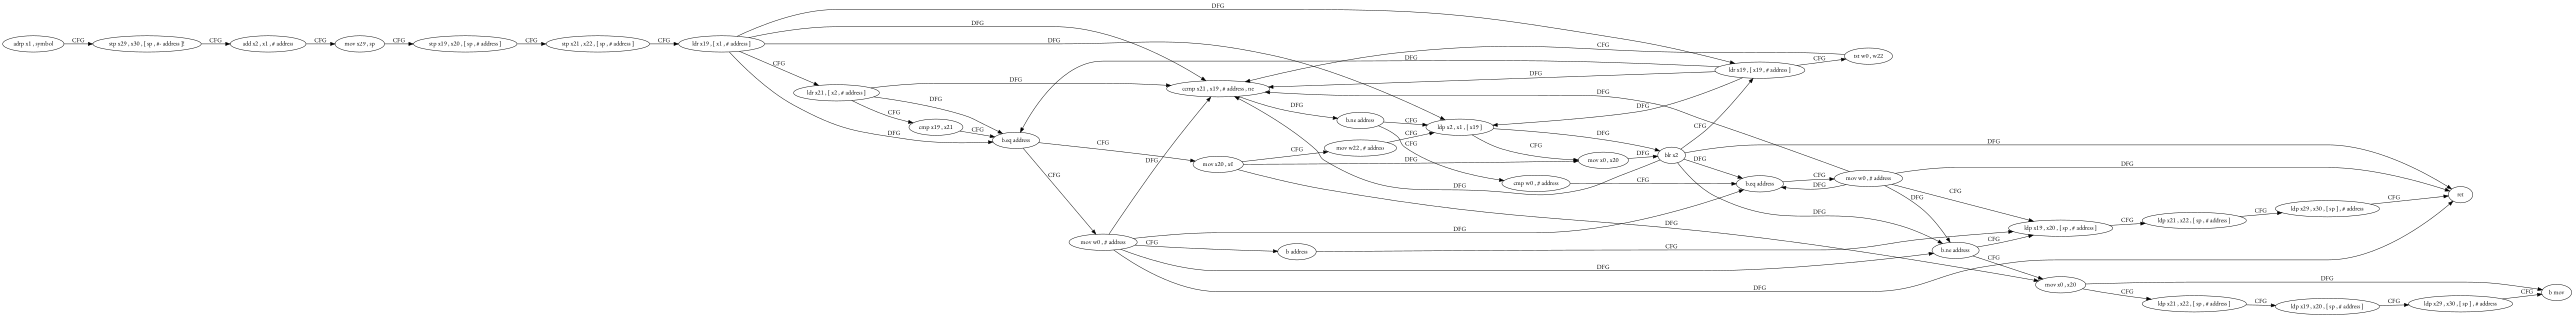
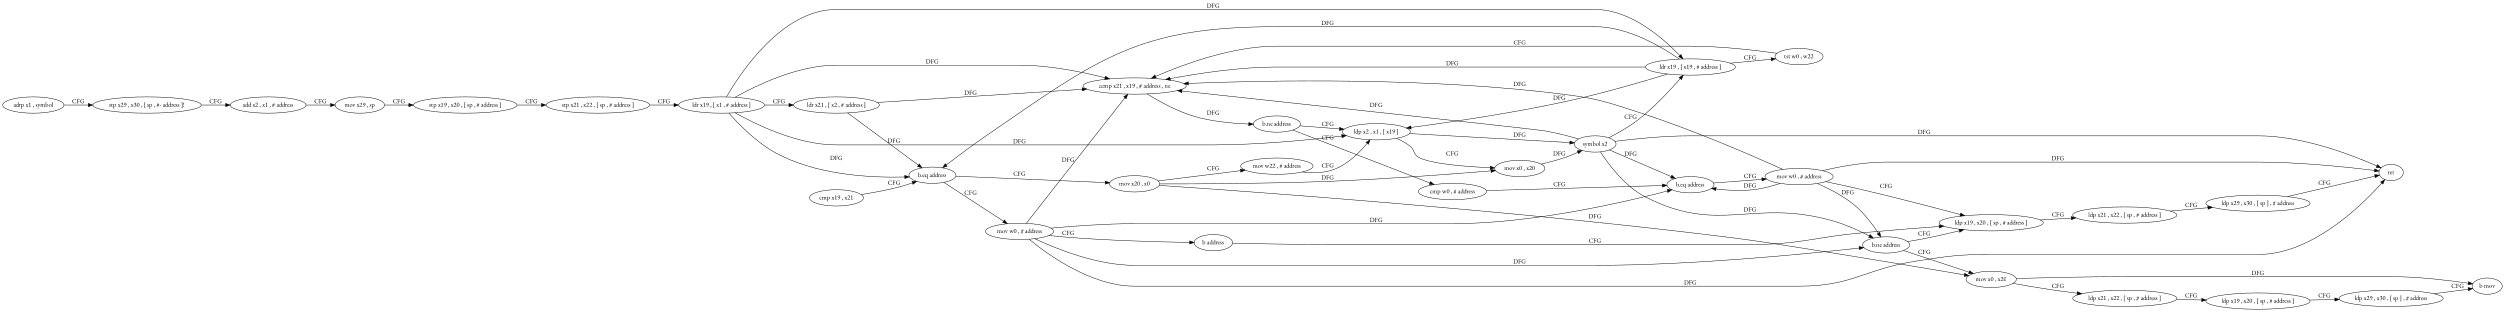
(879, 113) -> none
(1672, 155) -> (1595, 144)
